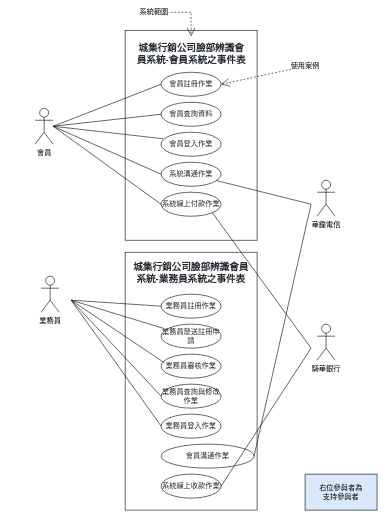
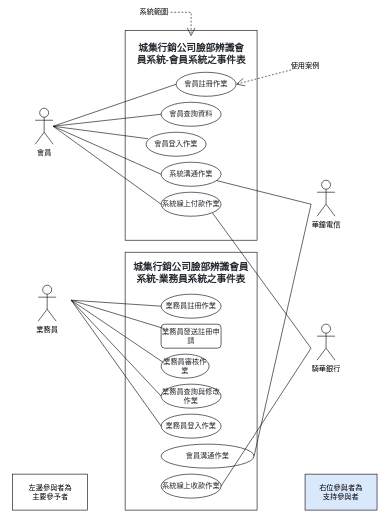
(191, 84) -> (206, 84)
(191, 144) -> (176, 144)
(50, 294) -> (47, 303)
(191, 336) -> (191, 336)
(191, 366) -> (185, 366)
none -> (50, 492)
